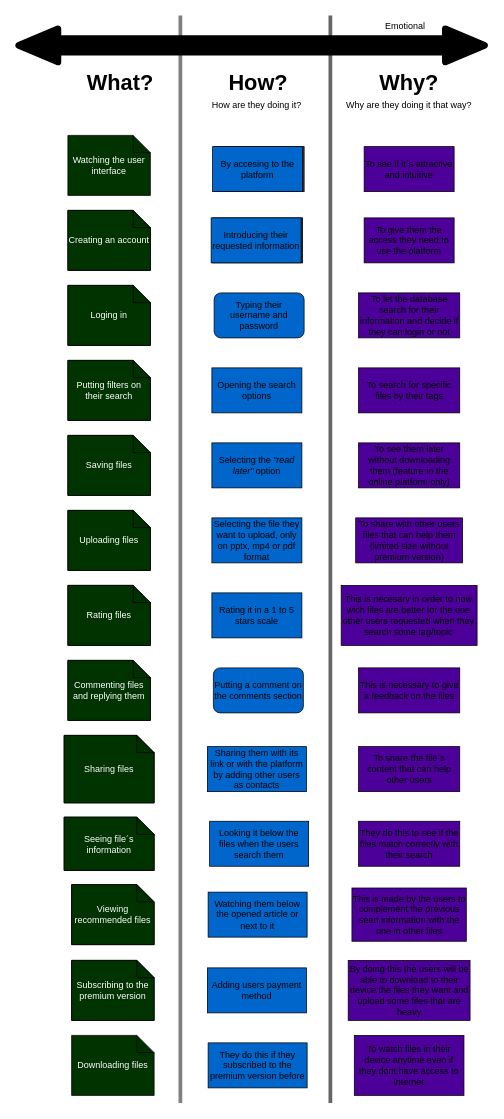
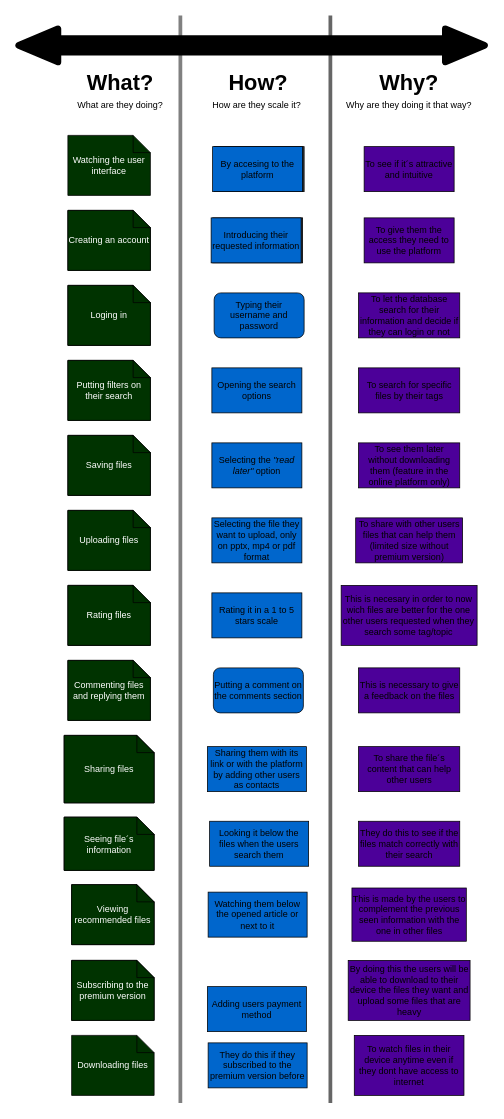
(405, 27) -> (409, 45)
none -> (120, 105)
(257, 105) -> (257, 105)
(257, 990) -> (257, 1009)
